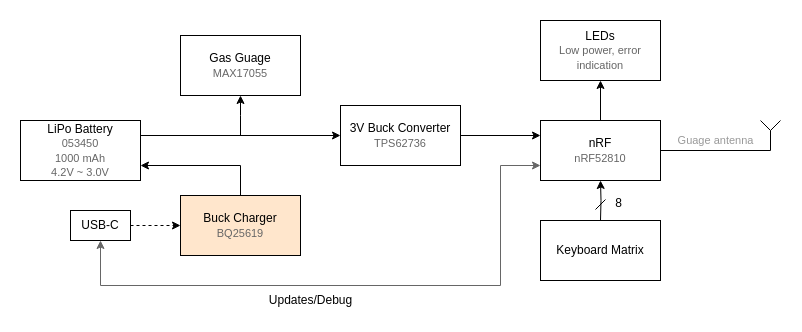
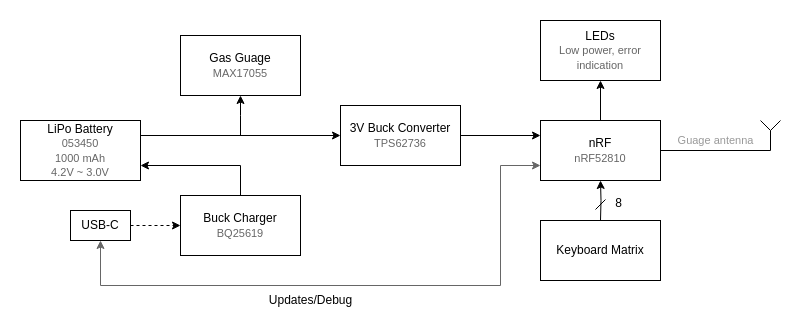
(241, 226) -> (241, 226)
